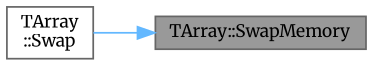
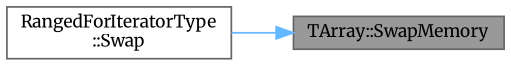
(50, 33) -> (119, 33)
